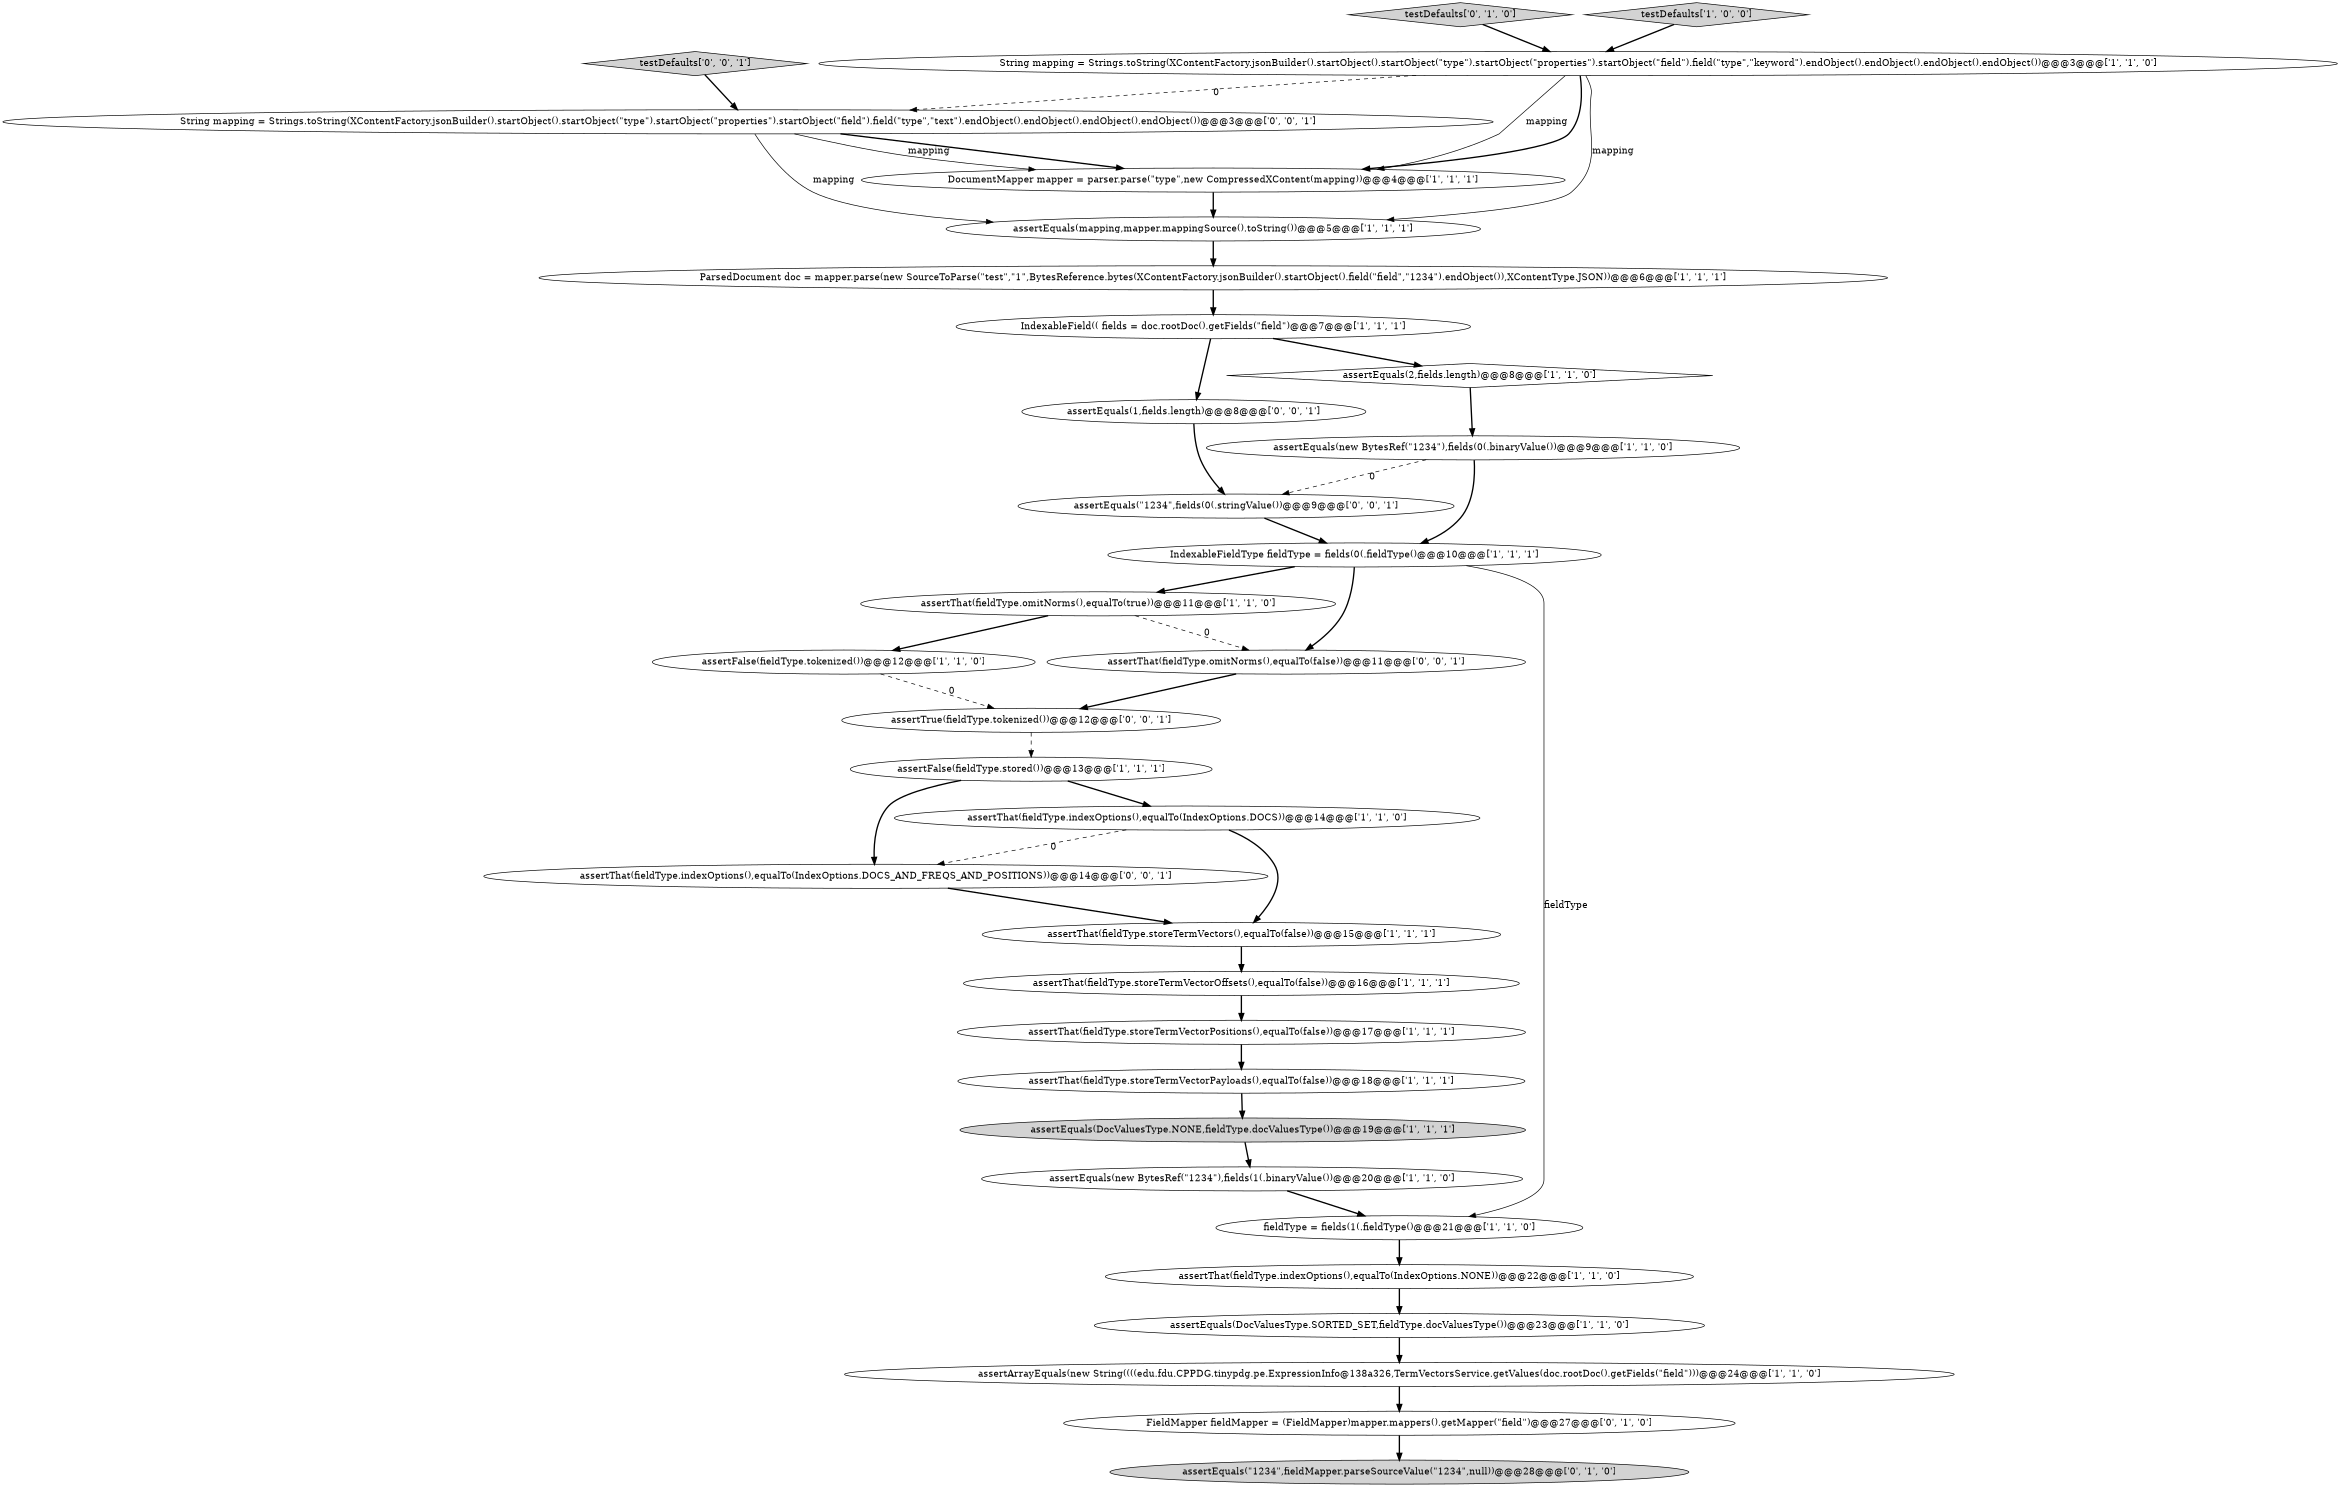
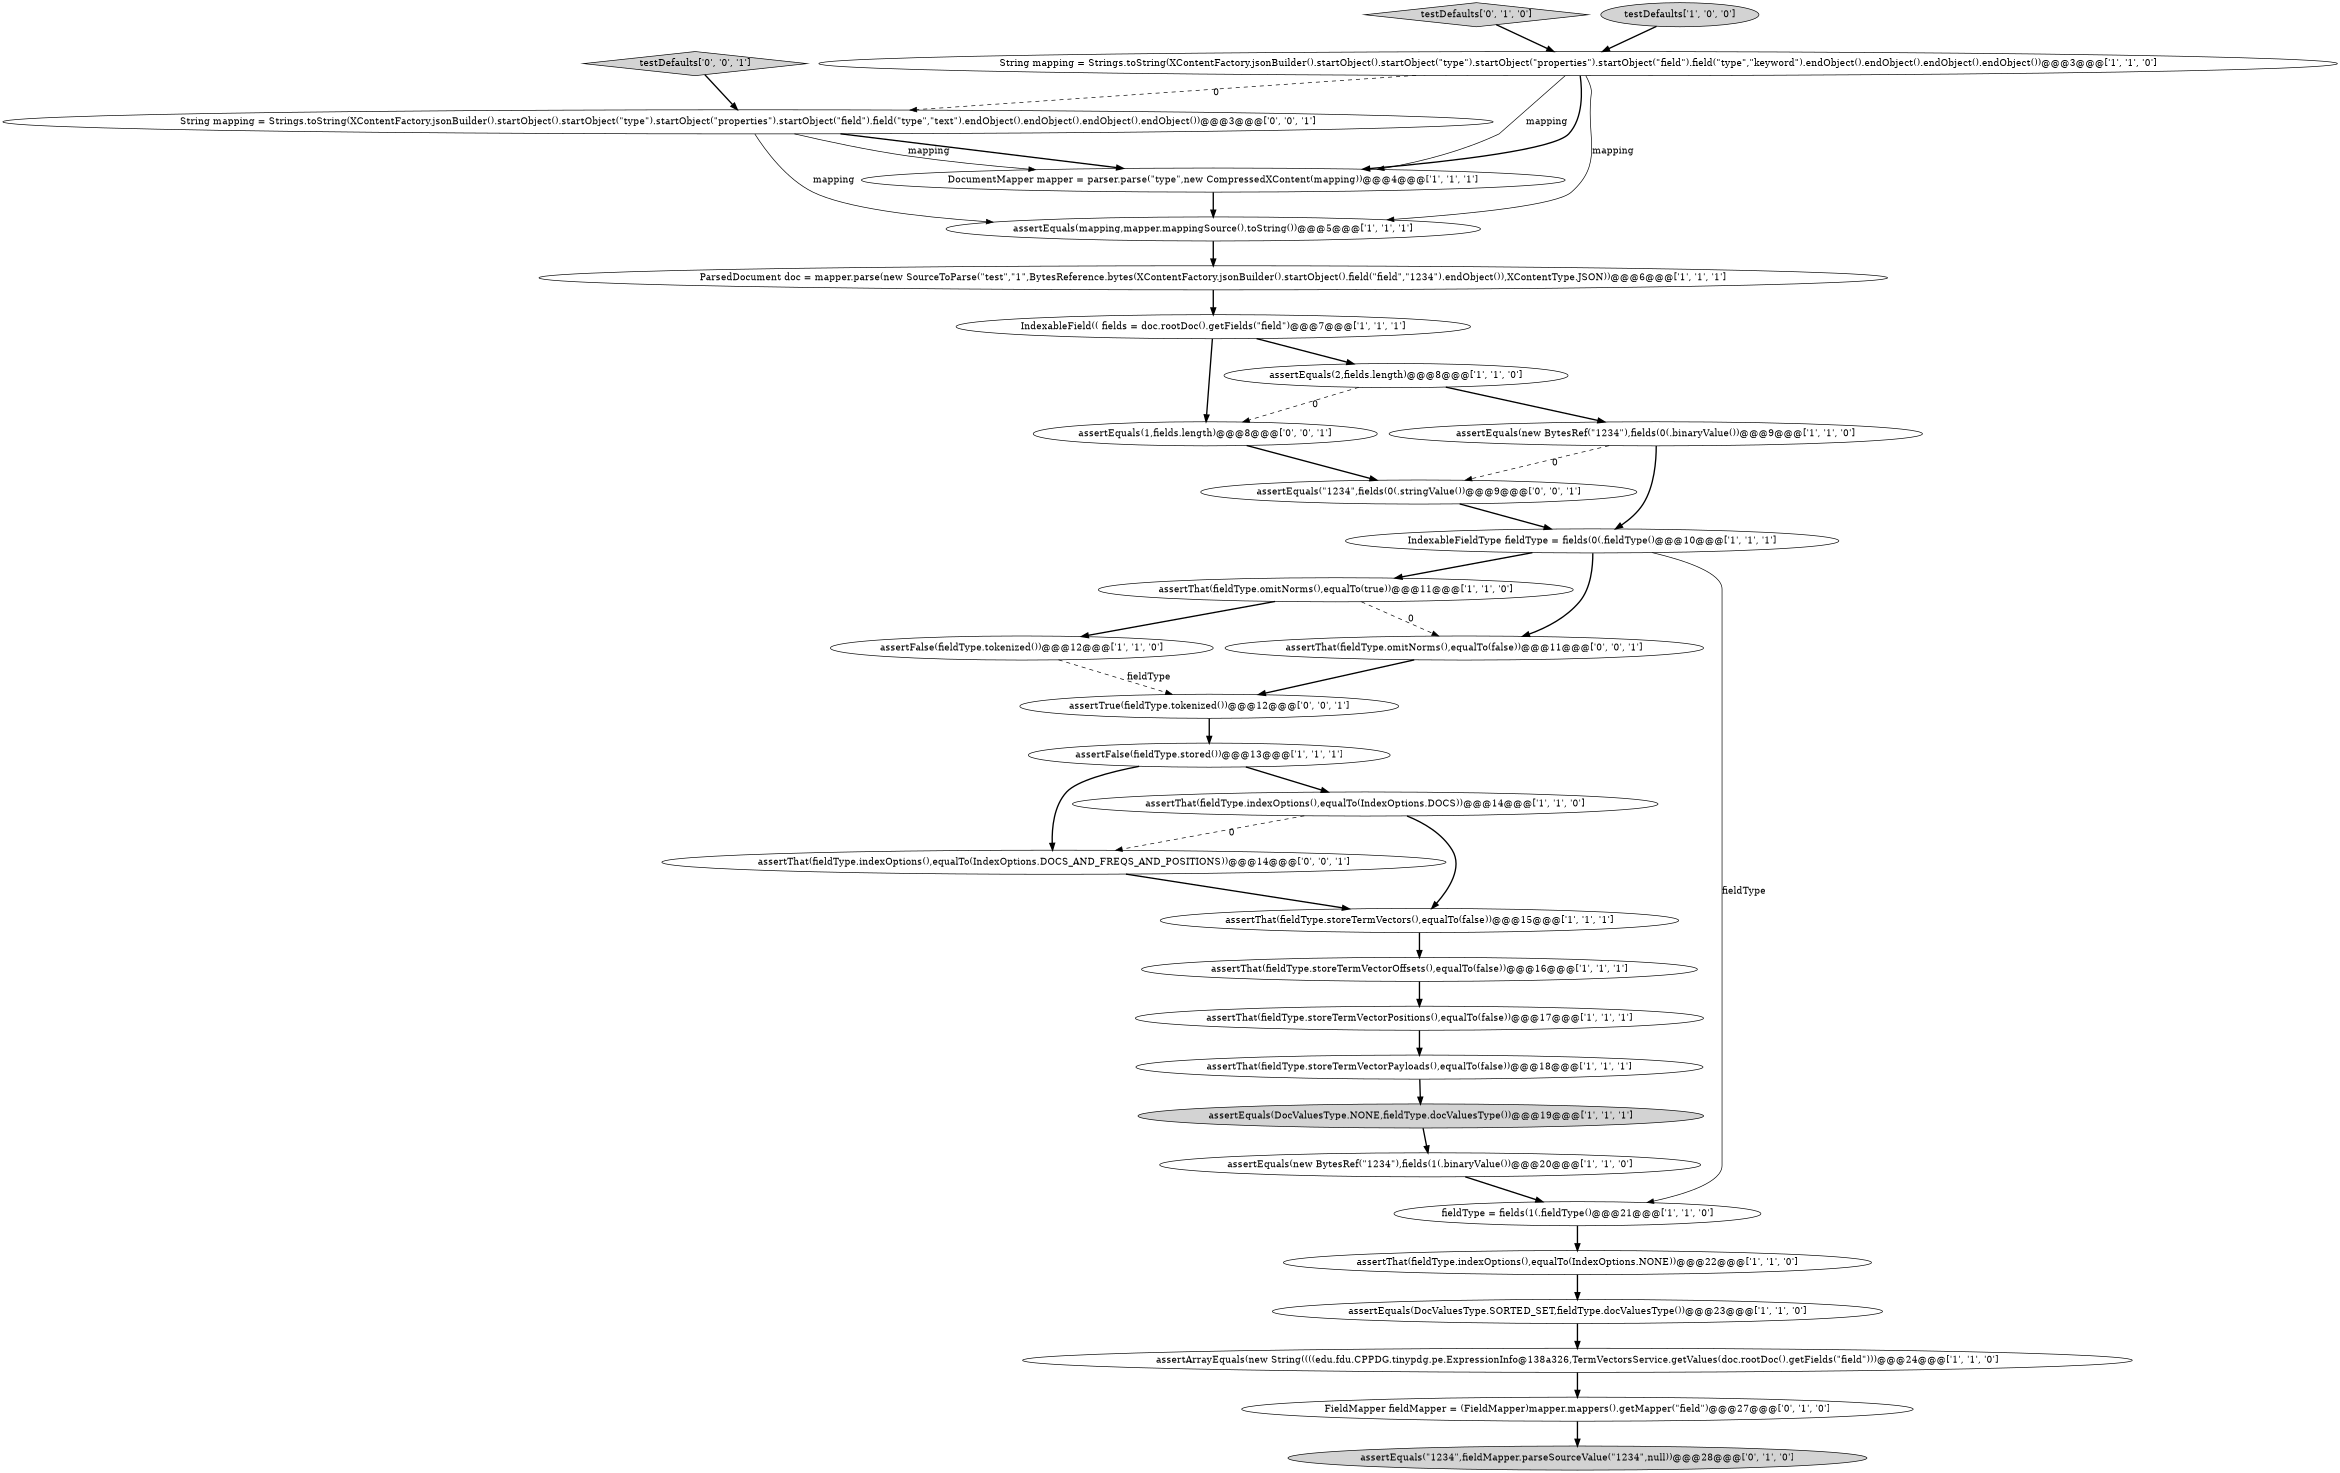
(1697, 15) -> (1680, 15)
(1470, 376) -> (1396, 376)
none -> (1304, 404)
(952, 691) -> (1149, 677)
(1031, 741) -> (1209, 727)
